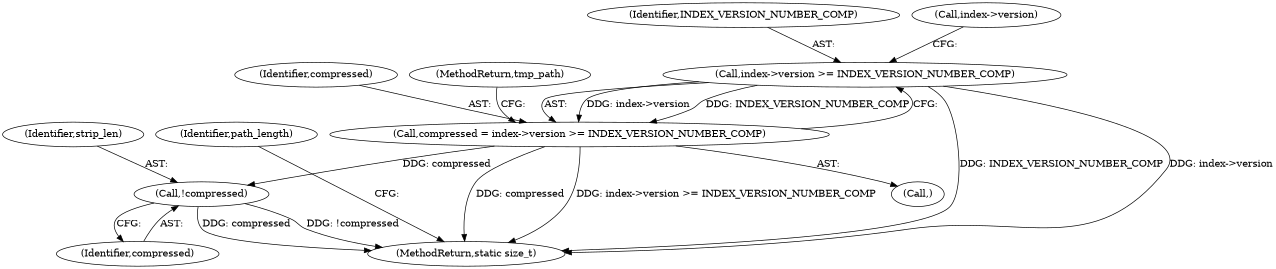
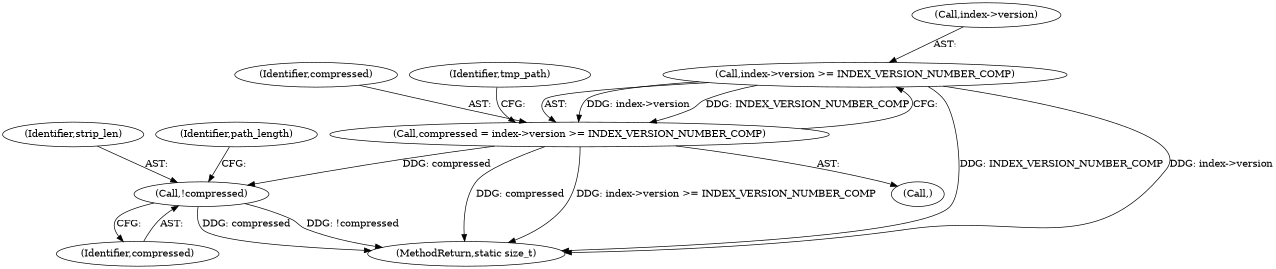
(744, 15) -> none
(947, 45) -> (947, 45)
(500, 75) -> (500, 75)
(348, 192) -> (221, 161)
